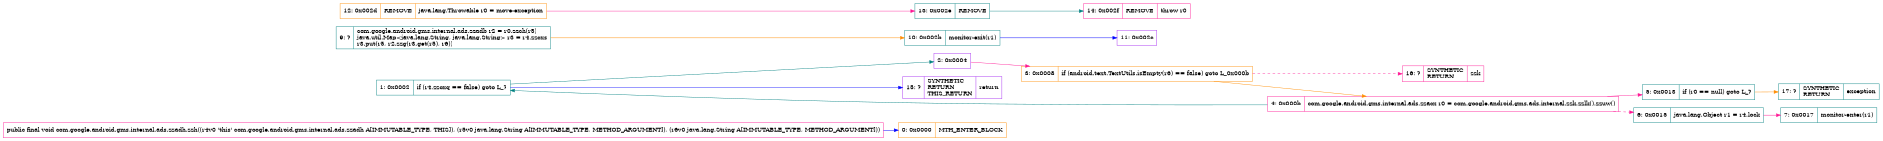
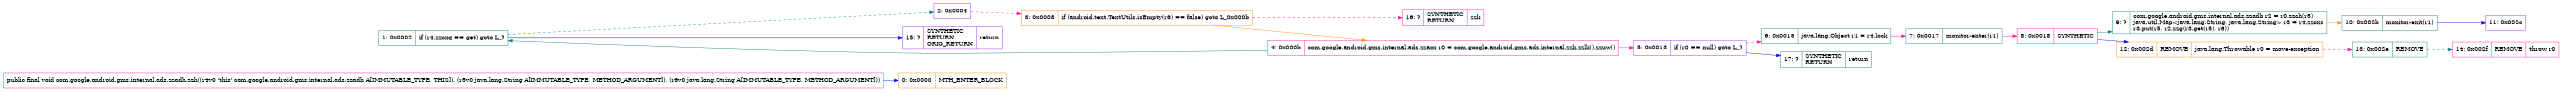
(729, 11) -> (2335, 50)
(1035, 11) -> (2438, 50)
none -> (2057, 36)
(998, 64) -> (994, 13)
(720, 73) -> (719, 23)
(462, 87) -> (462, 38)
(1699, 92) -> (1690, 48)
(1764, 92) -> (1761, 54)
(1861, 92) -> (1858, 59)
(950, 94) -> (950, 44)
(1621, 112) -> (1752, 43)
